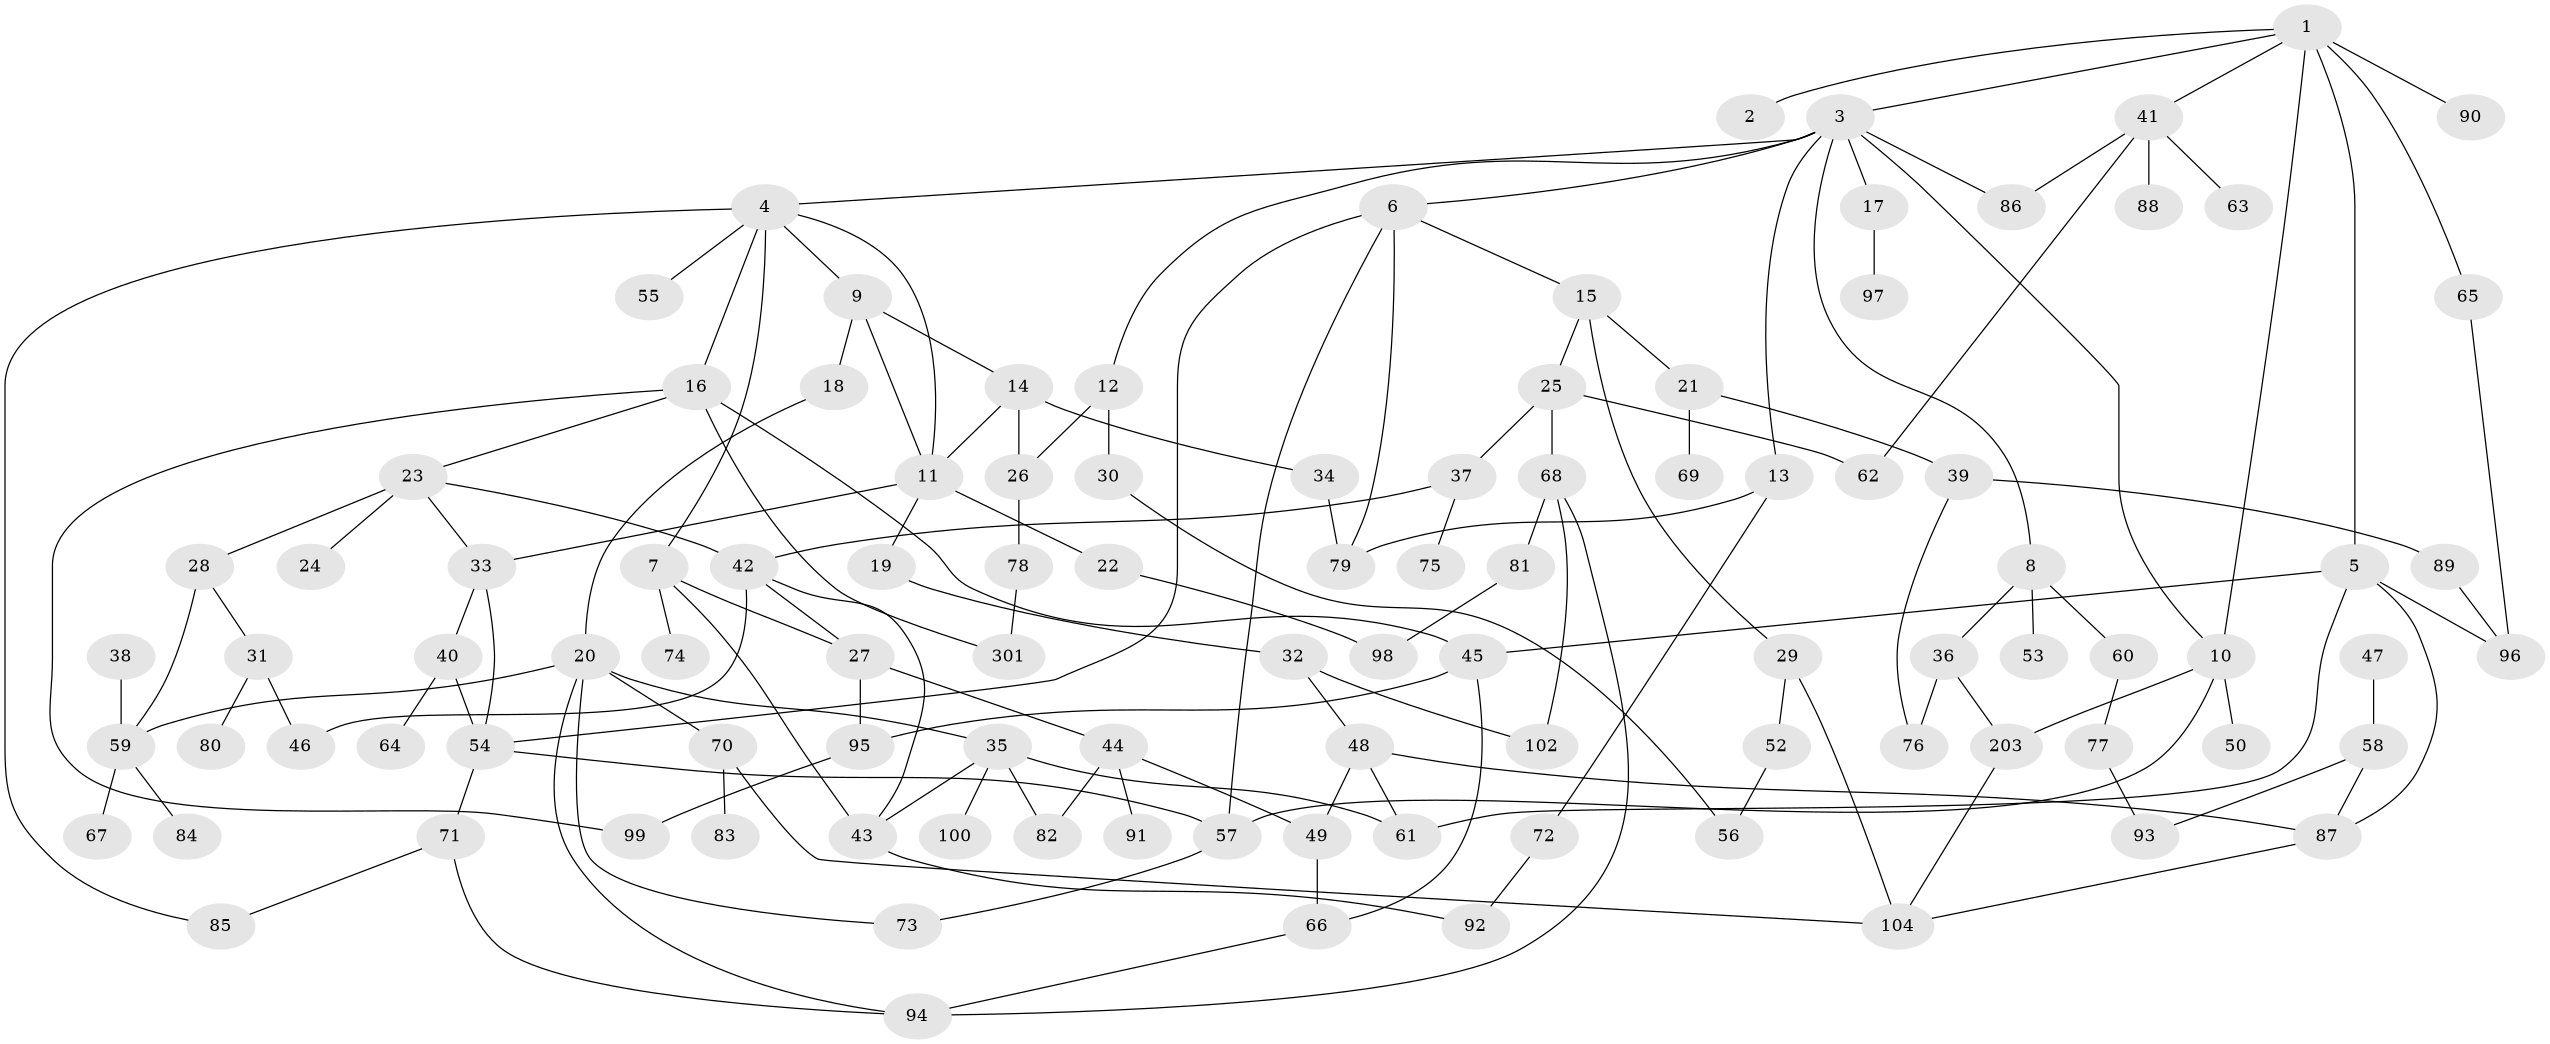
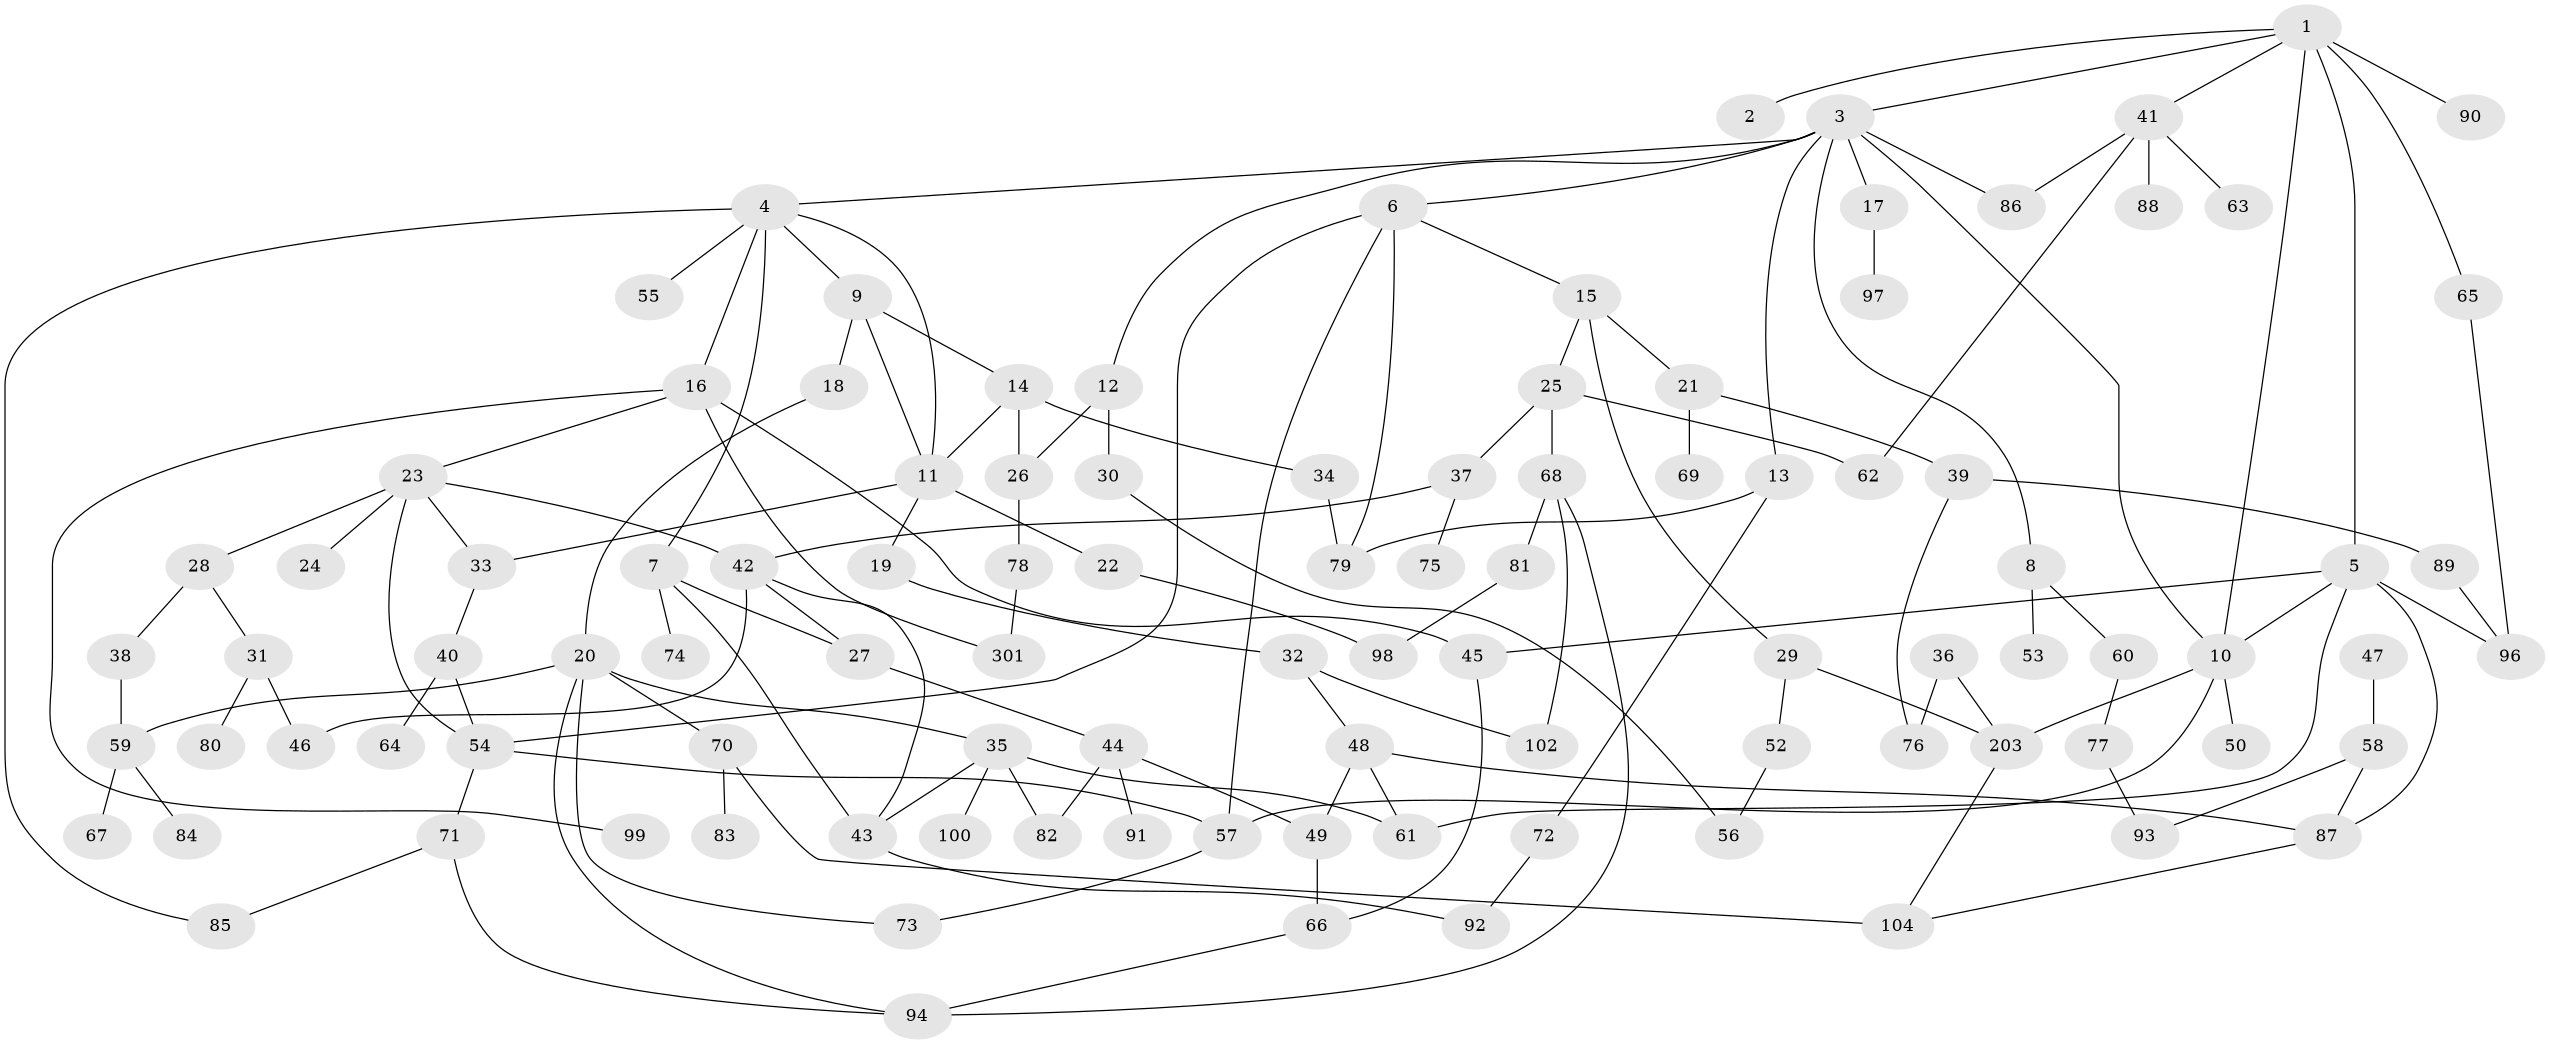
none -> (2288, 612)
(1987, 613) -> none
(495, 657) -> (390, 627)
(174, 661) -> (160, 612)
(860, 747) -> none
(1847, 784) -> (1890, 697)
